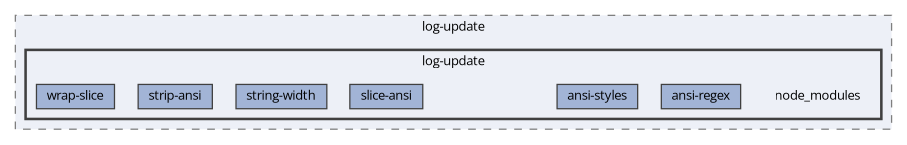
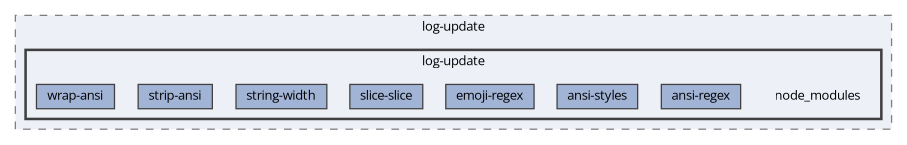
(75, 97) -> (75, 97)
(386, 97) -> (386, 97)
none -> (490, 97)
